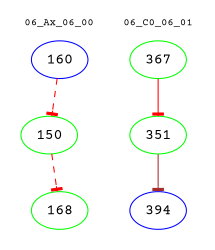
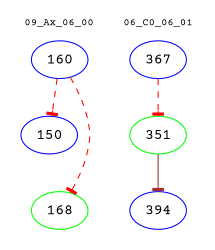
(60, 23) -> (60, 23)
(158, 60) -> (158, 60)
(158, 95) -> (158, 95)
(49, 135) -> (49, 135)
(54, 170) -> (90, 132)
